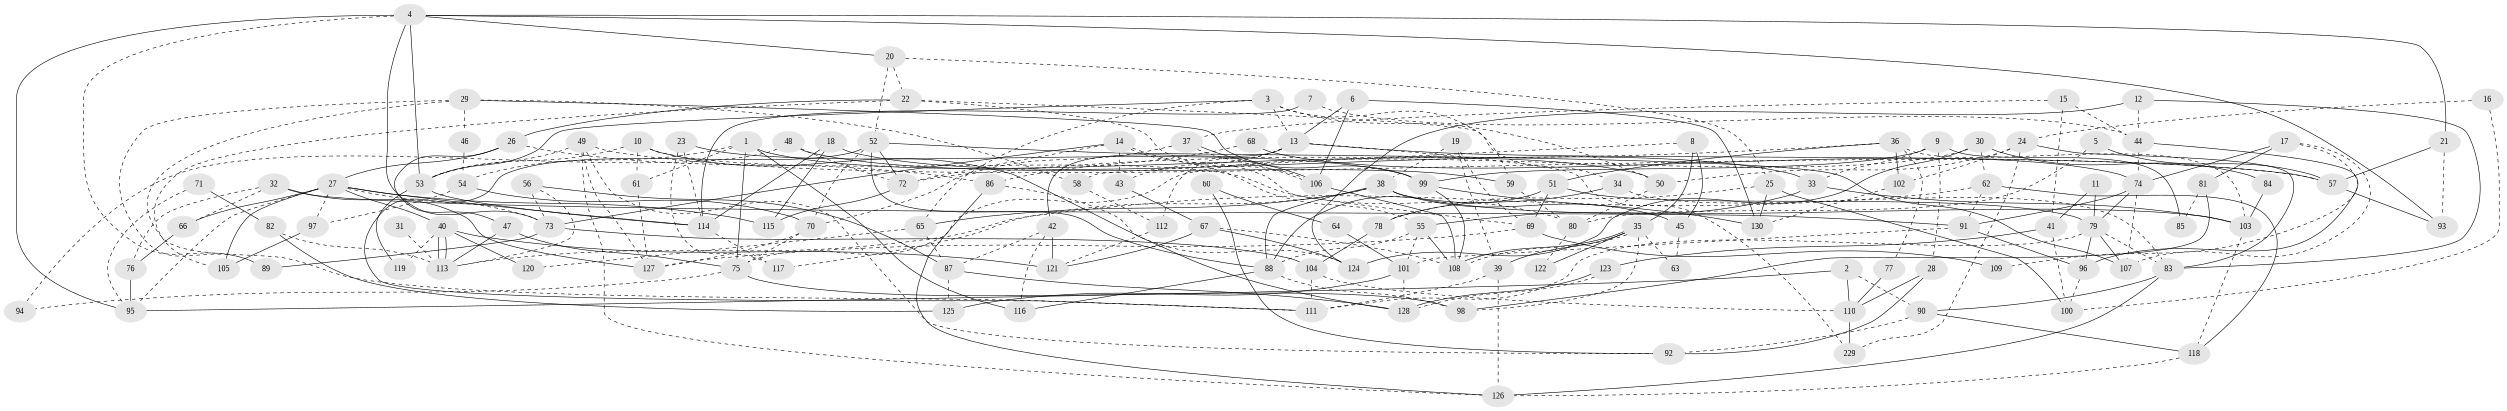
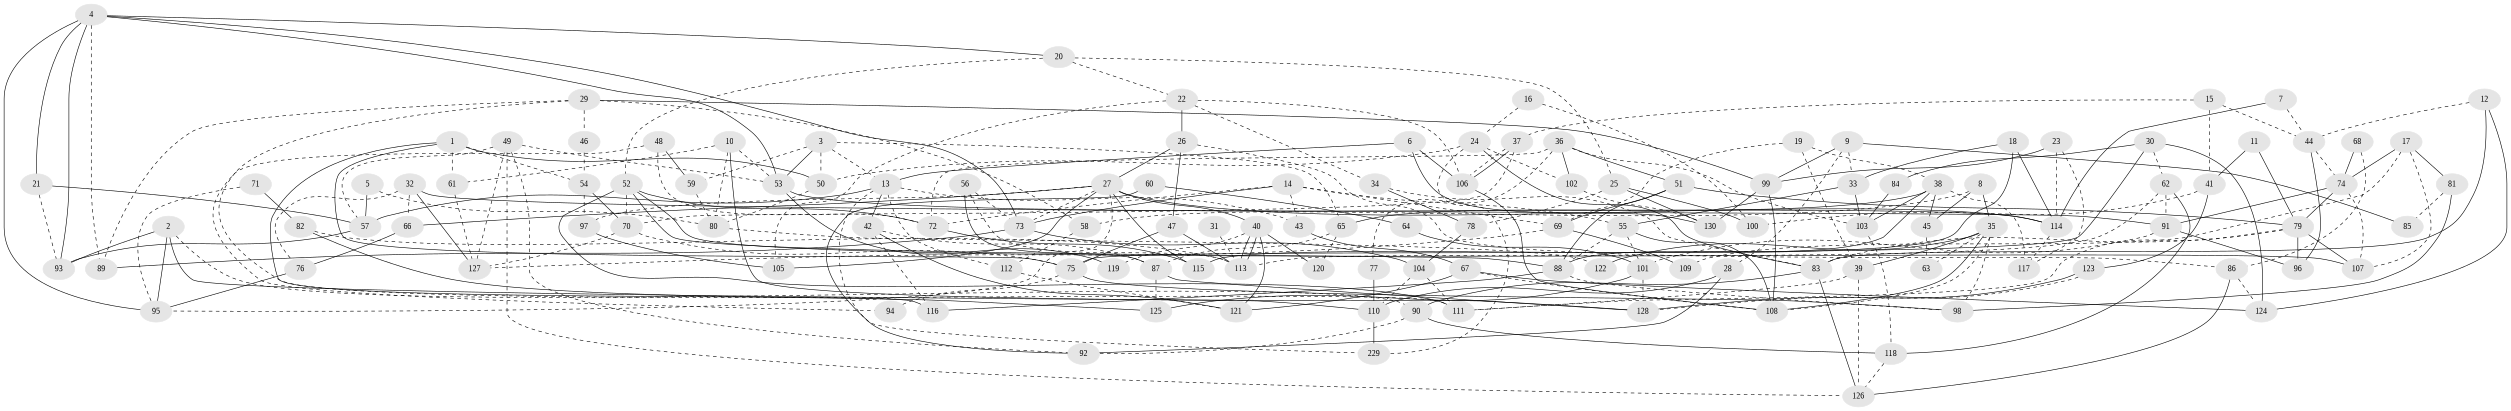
(1164, 184) -> (1634, 252)
none -> (115, 245)
(2075, 290) -> none
